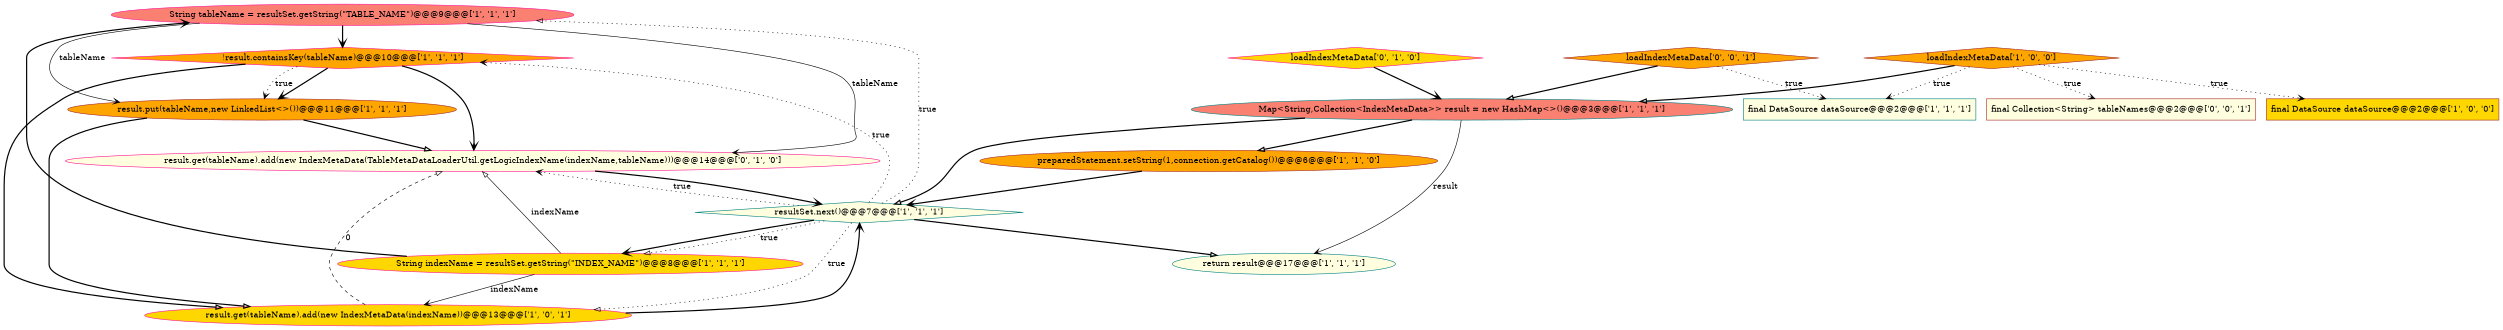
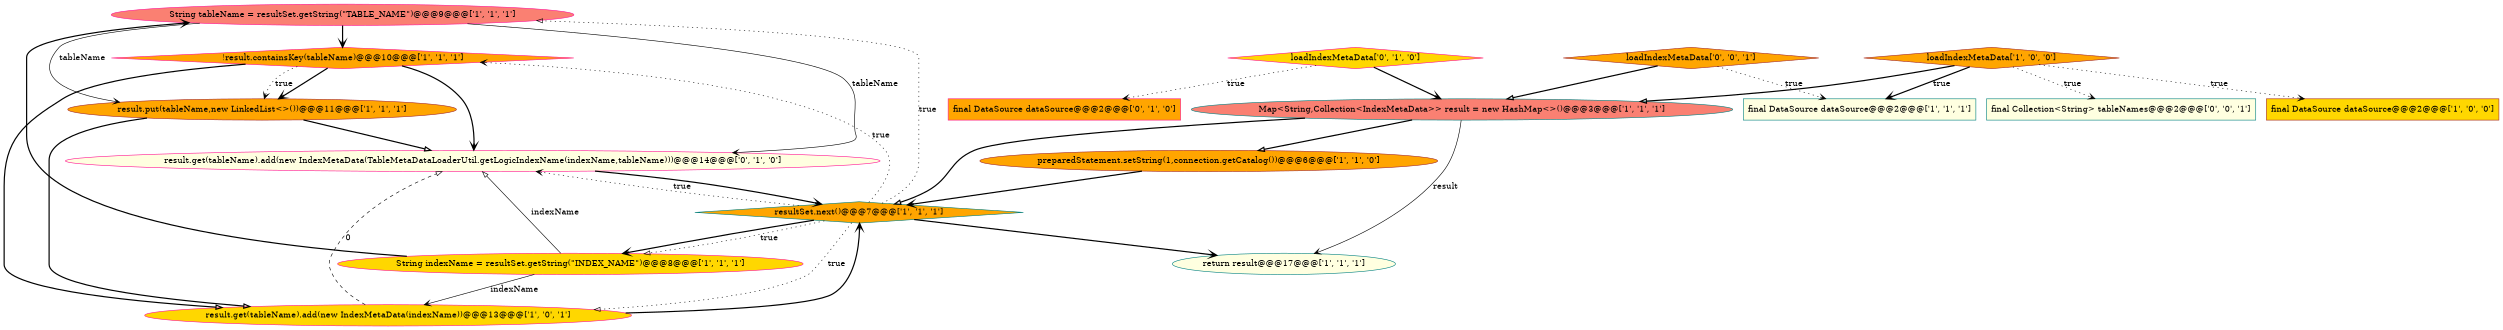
(1931, 82) -> (1931, 82)
none -> (1064, 109)
(2121, 109) -> (2121, 109)
(859, 212) -> (859, 212)
(1063, 237) -> (1063, 237)
